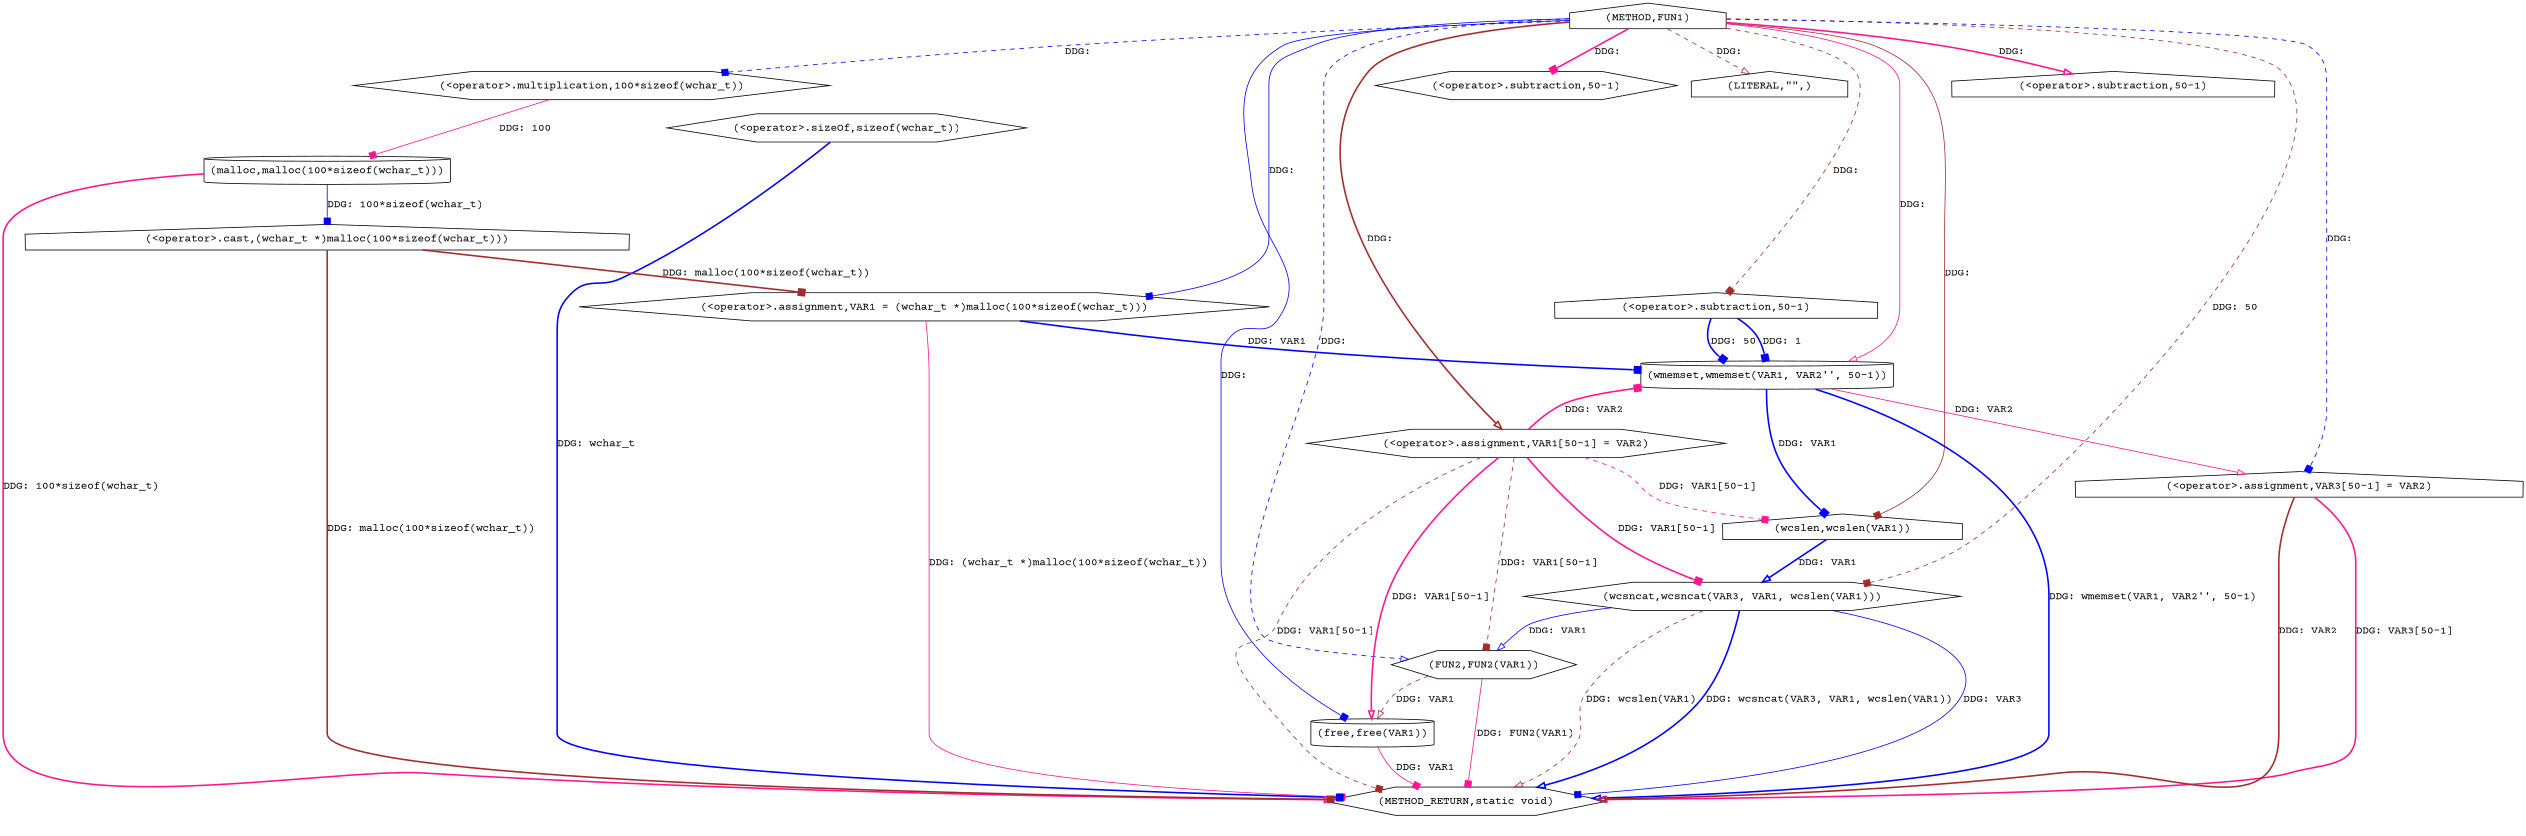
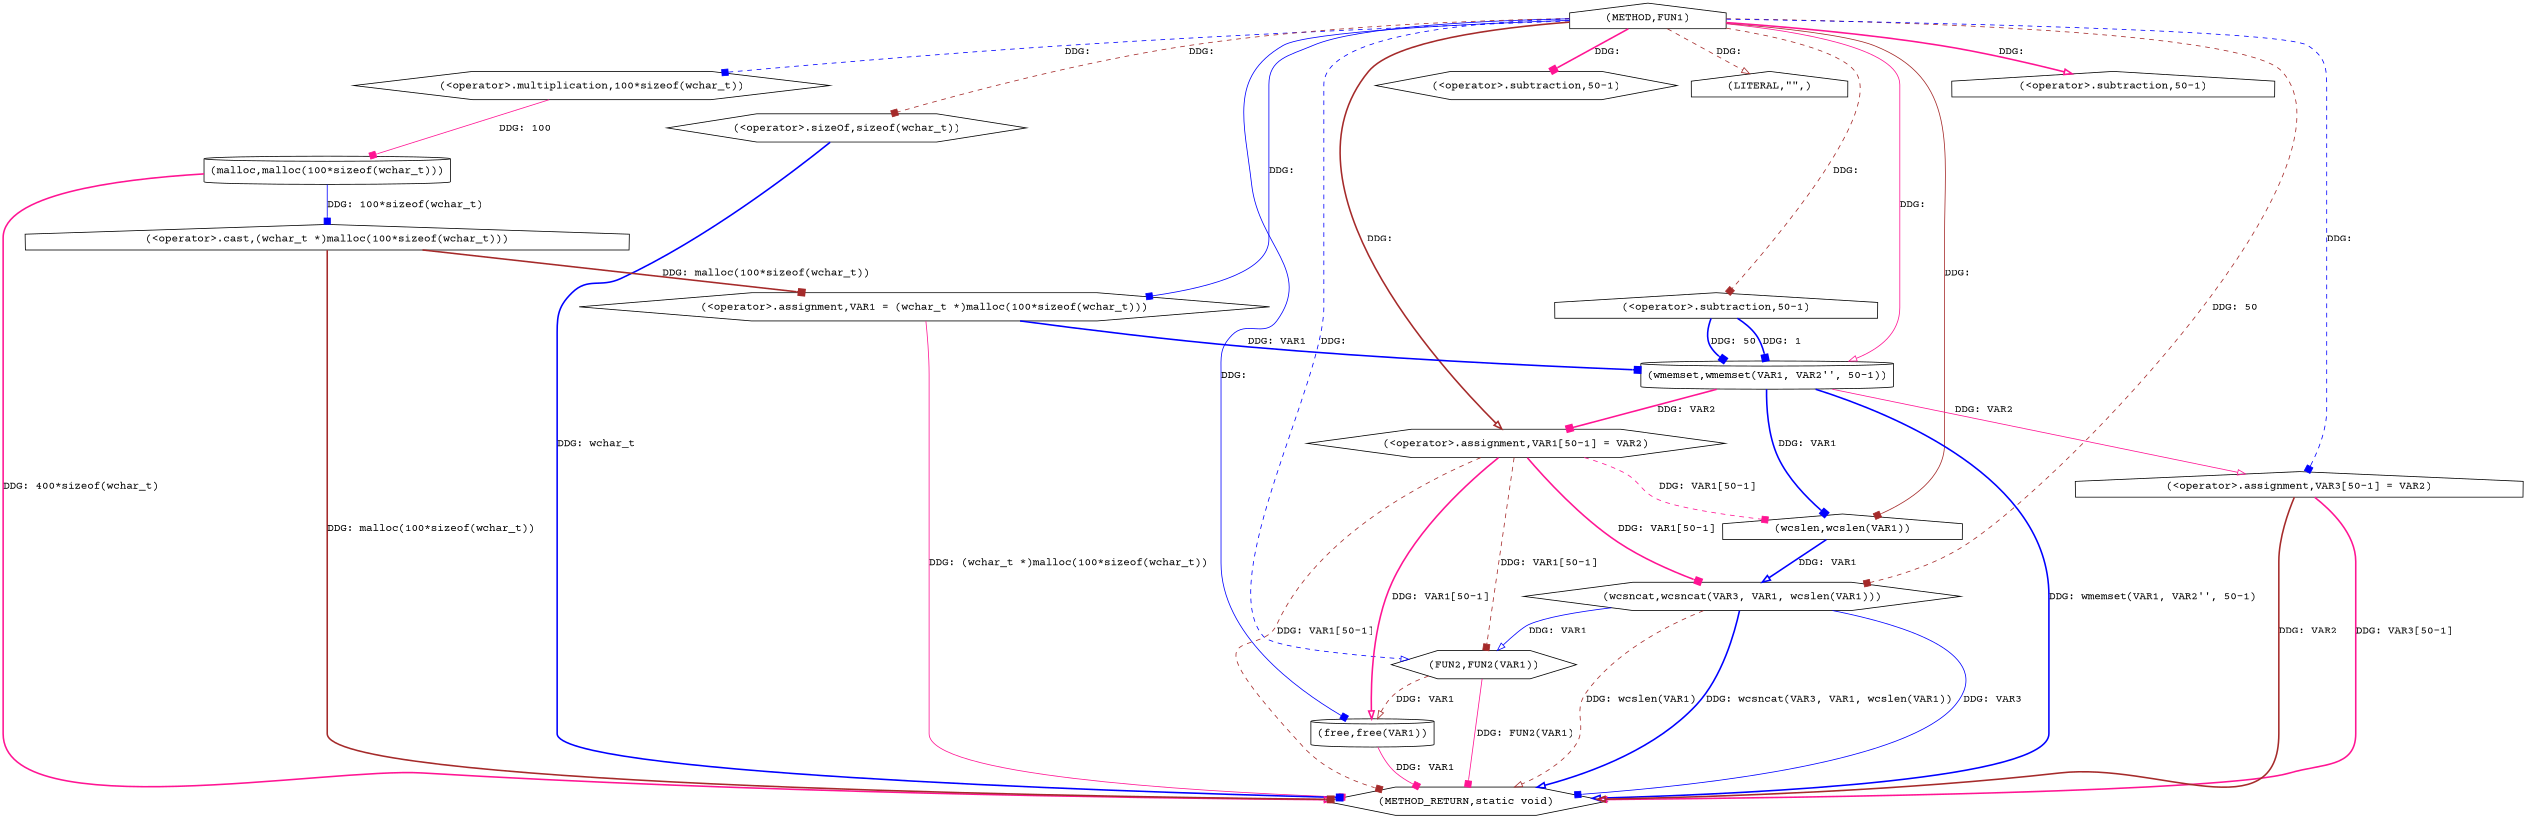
none -> (1214, 42)
(1577, 399) -> (1645, 408)
(81, 486) -> (81, 486)
